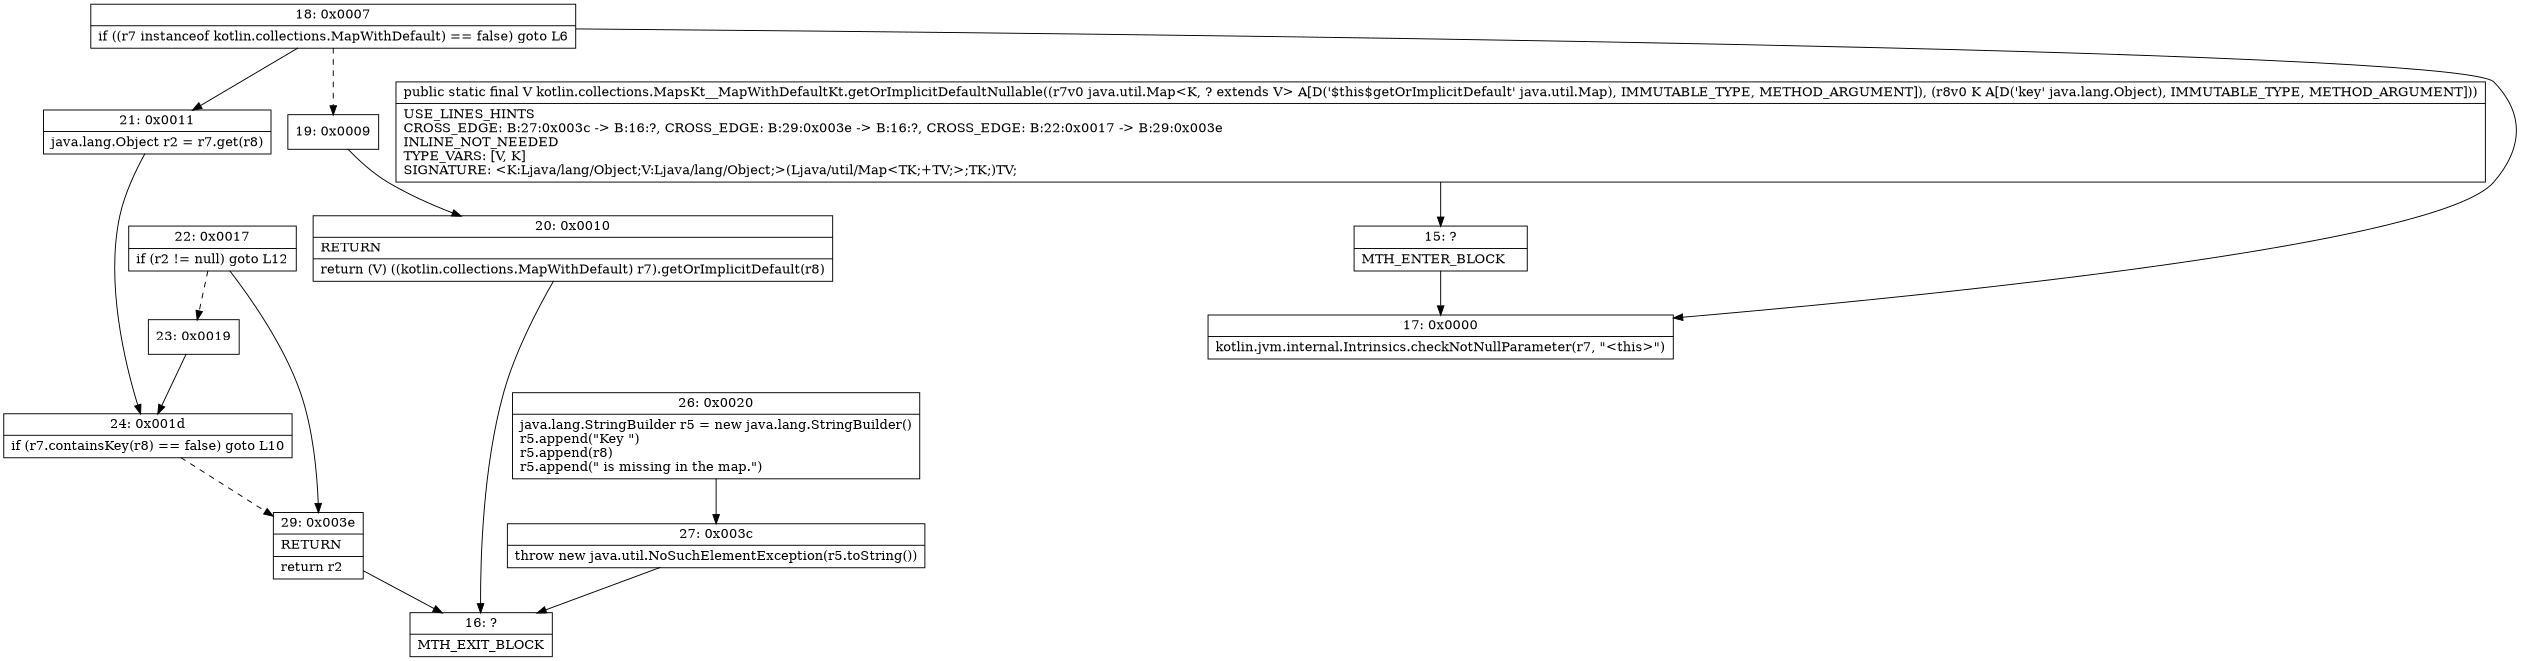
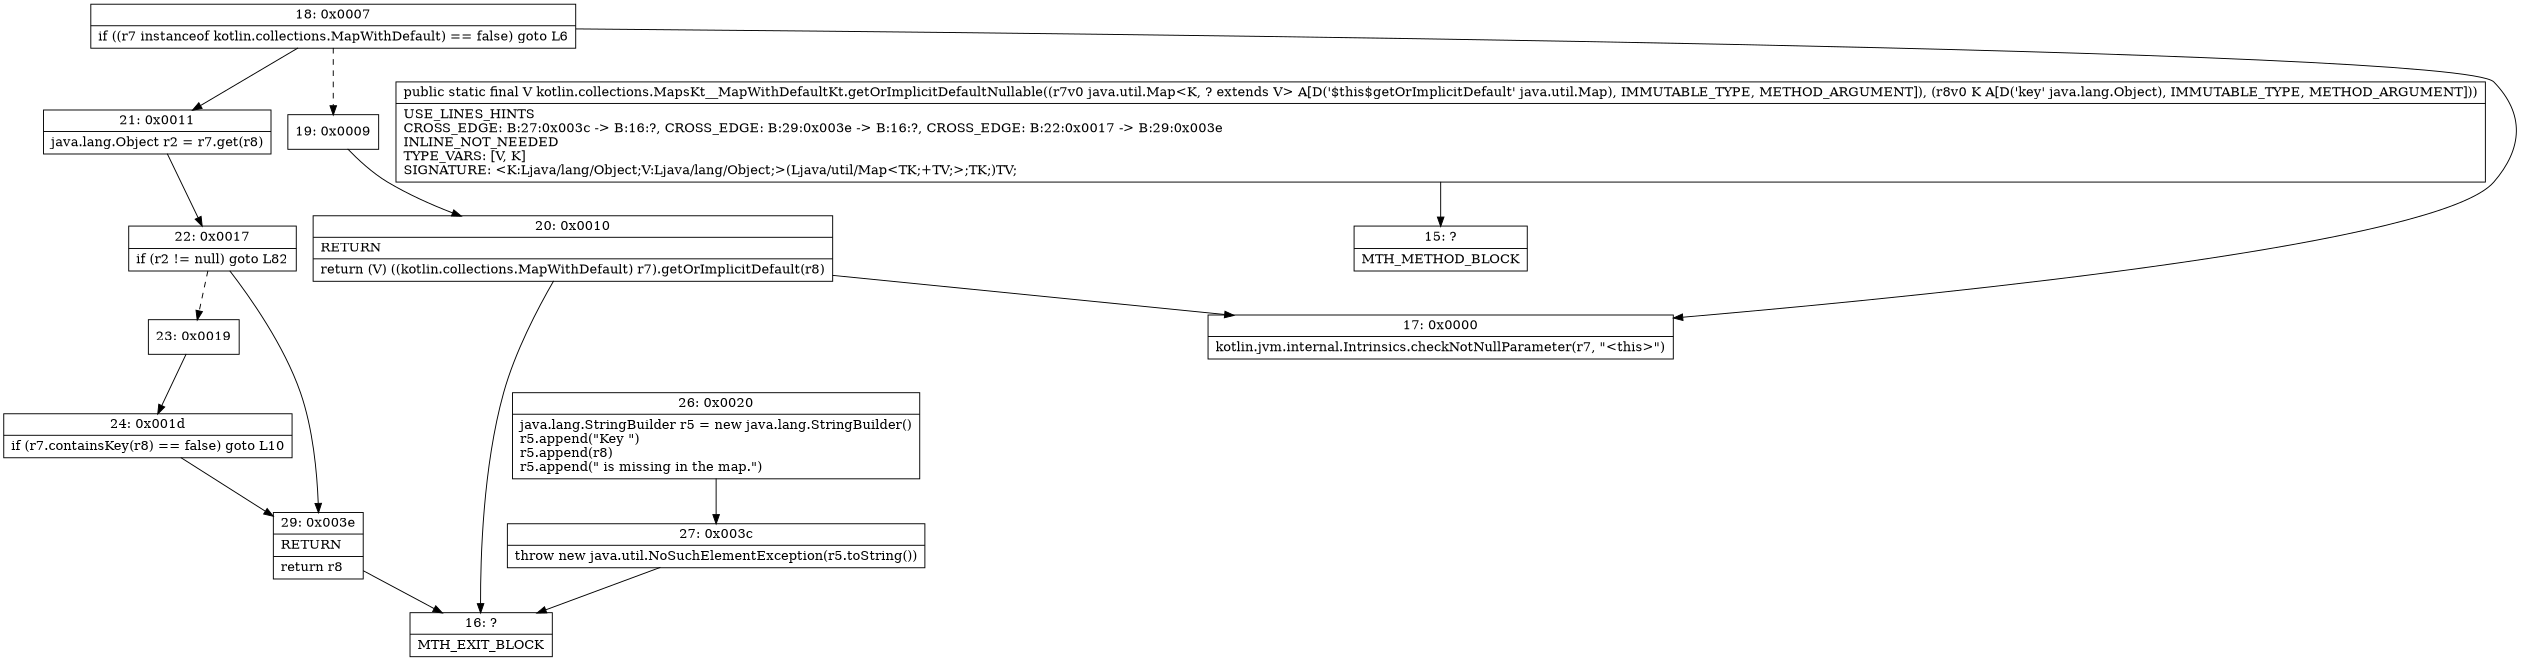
(212, 259) -> (212, 259)
(1434, 259) -> (1441, 259)
(115, 278) -> (183, 186)
(1441, 288) -> (1029, 295)
(223, 484) -> (223, 484)
(312, 567) -> (312, 567)
